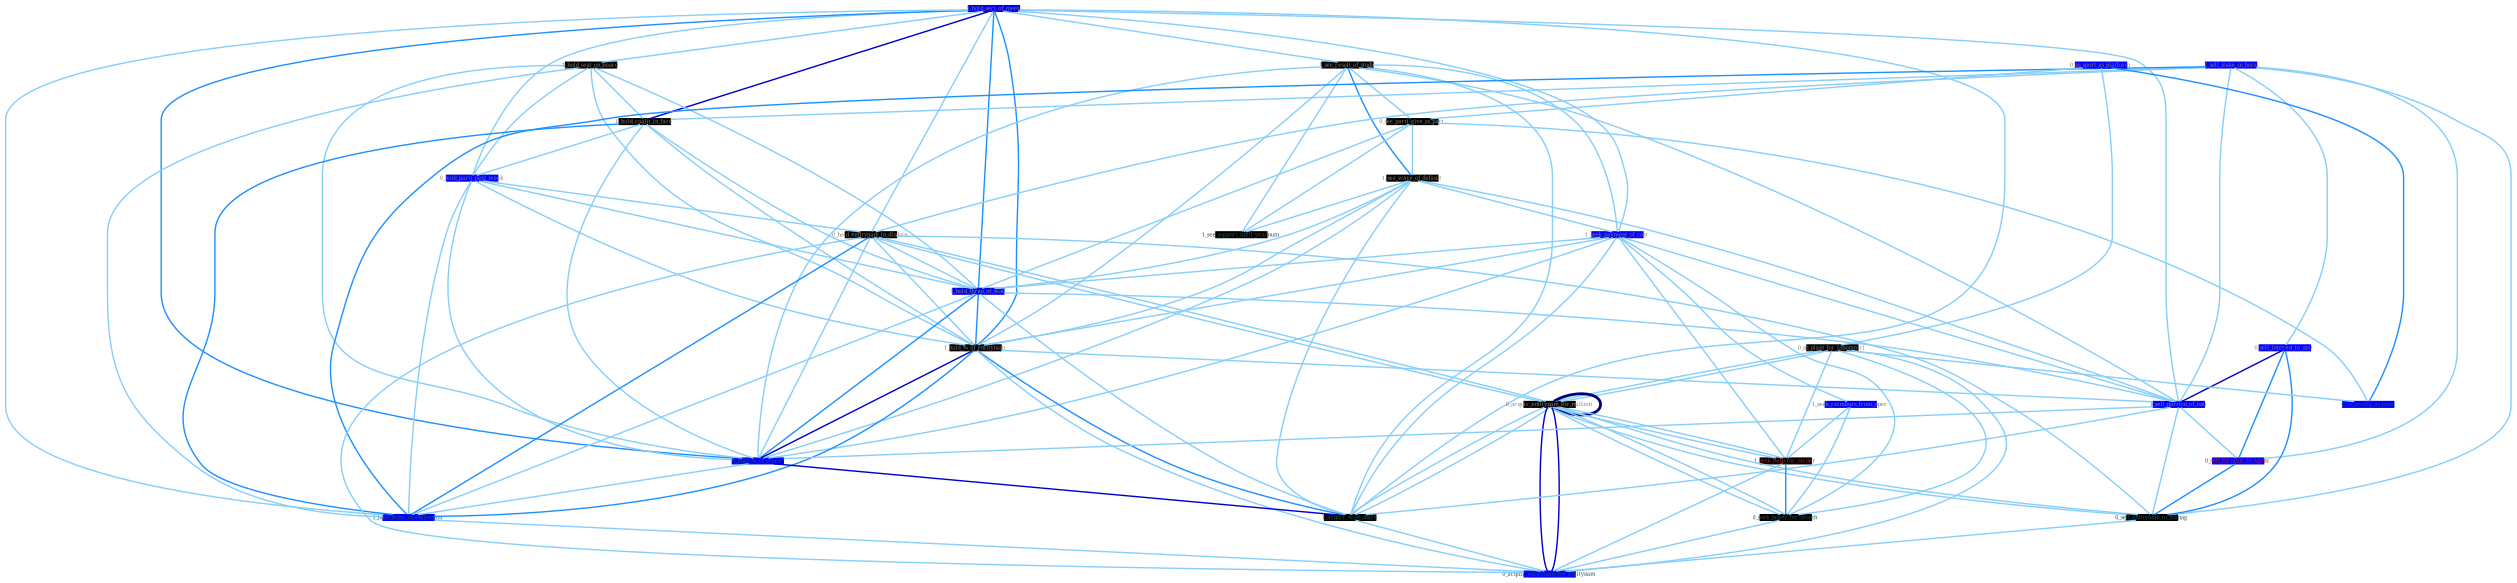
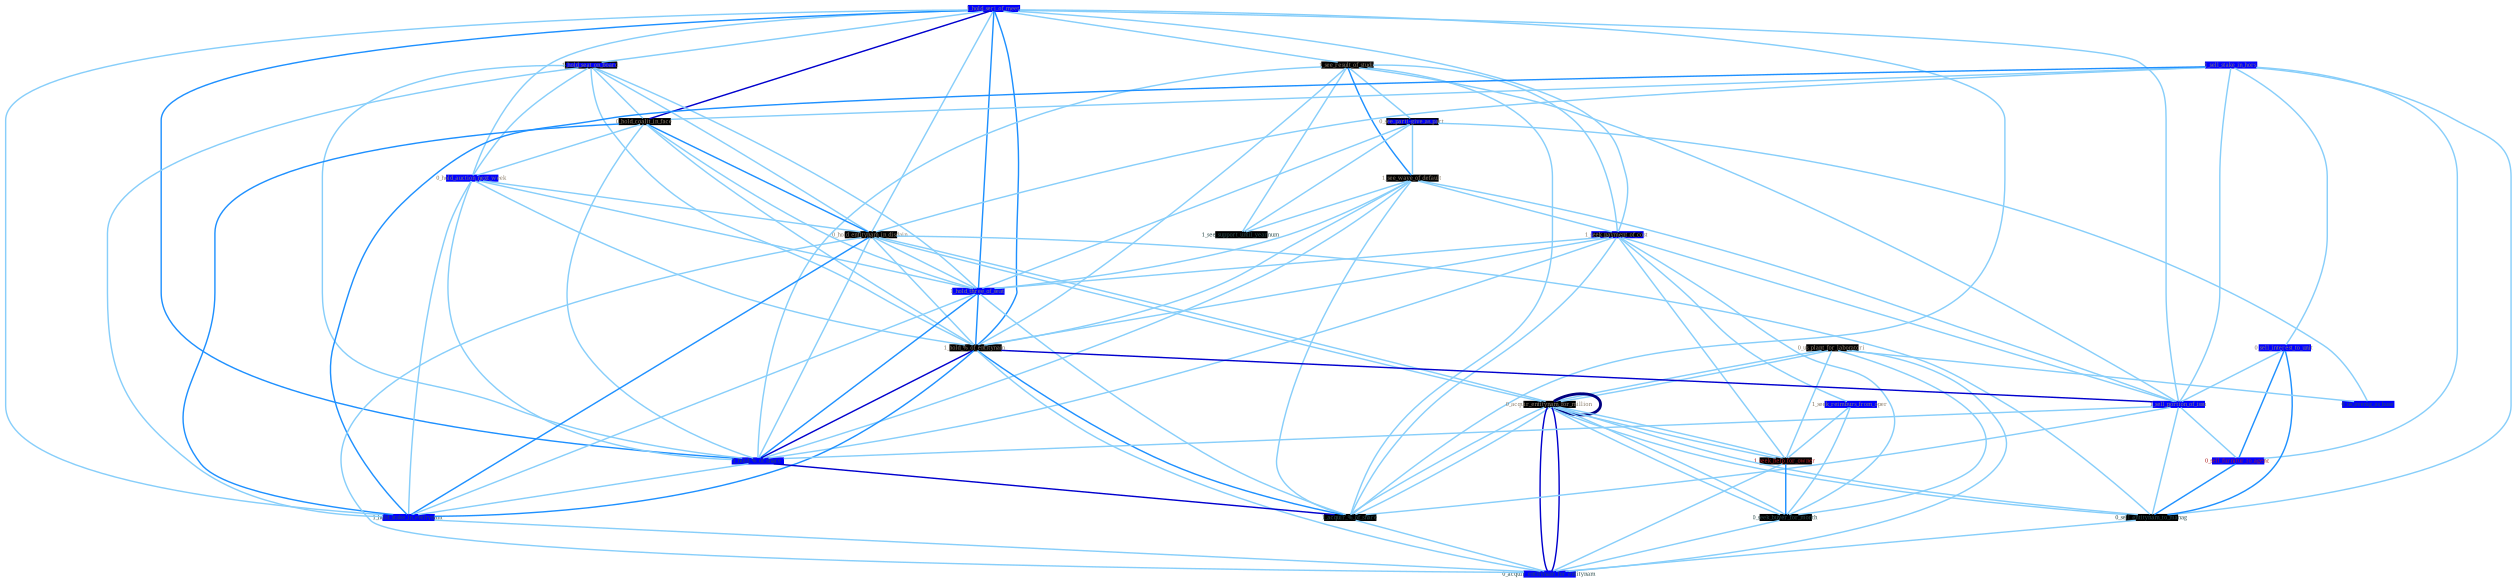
(591, 65) -> (591, 65)
(2101, 65) -> none
(1412, 122) -> (1412, 122)
none -> (732, 148)
(472, 178) -> (472, 178)
none -> (758, 178)
(1617, 235) -> (1617, 235)
(1591, 318) -> none
(1548, 375) -> (1548, 375)
(2232, 376) -> (2232, 376)
